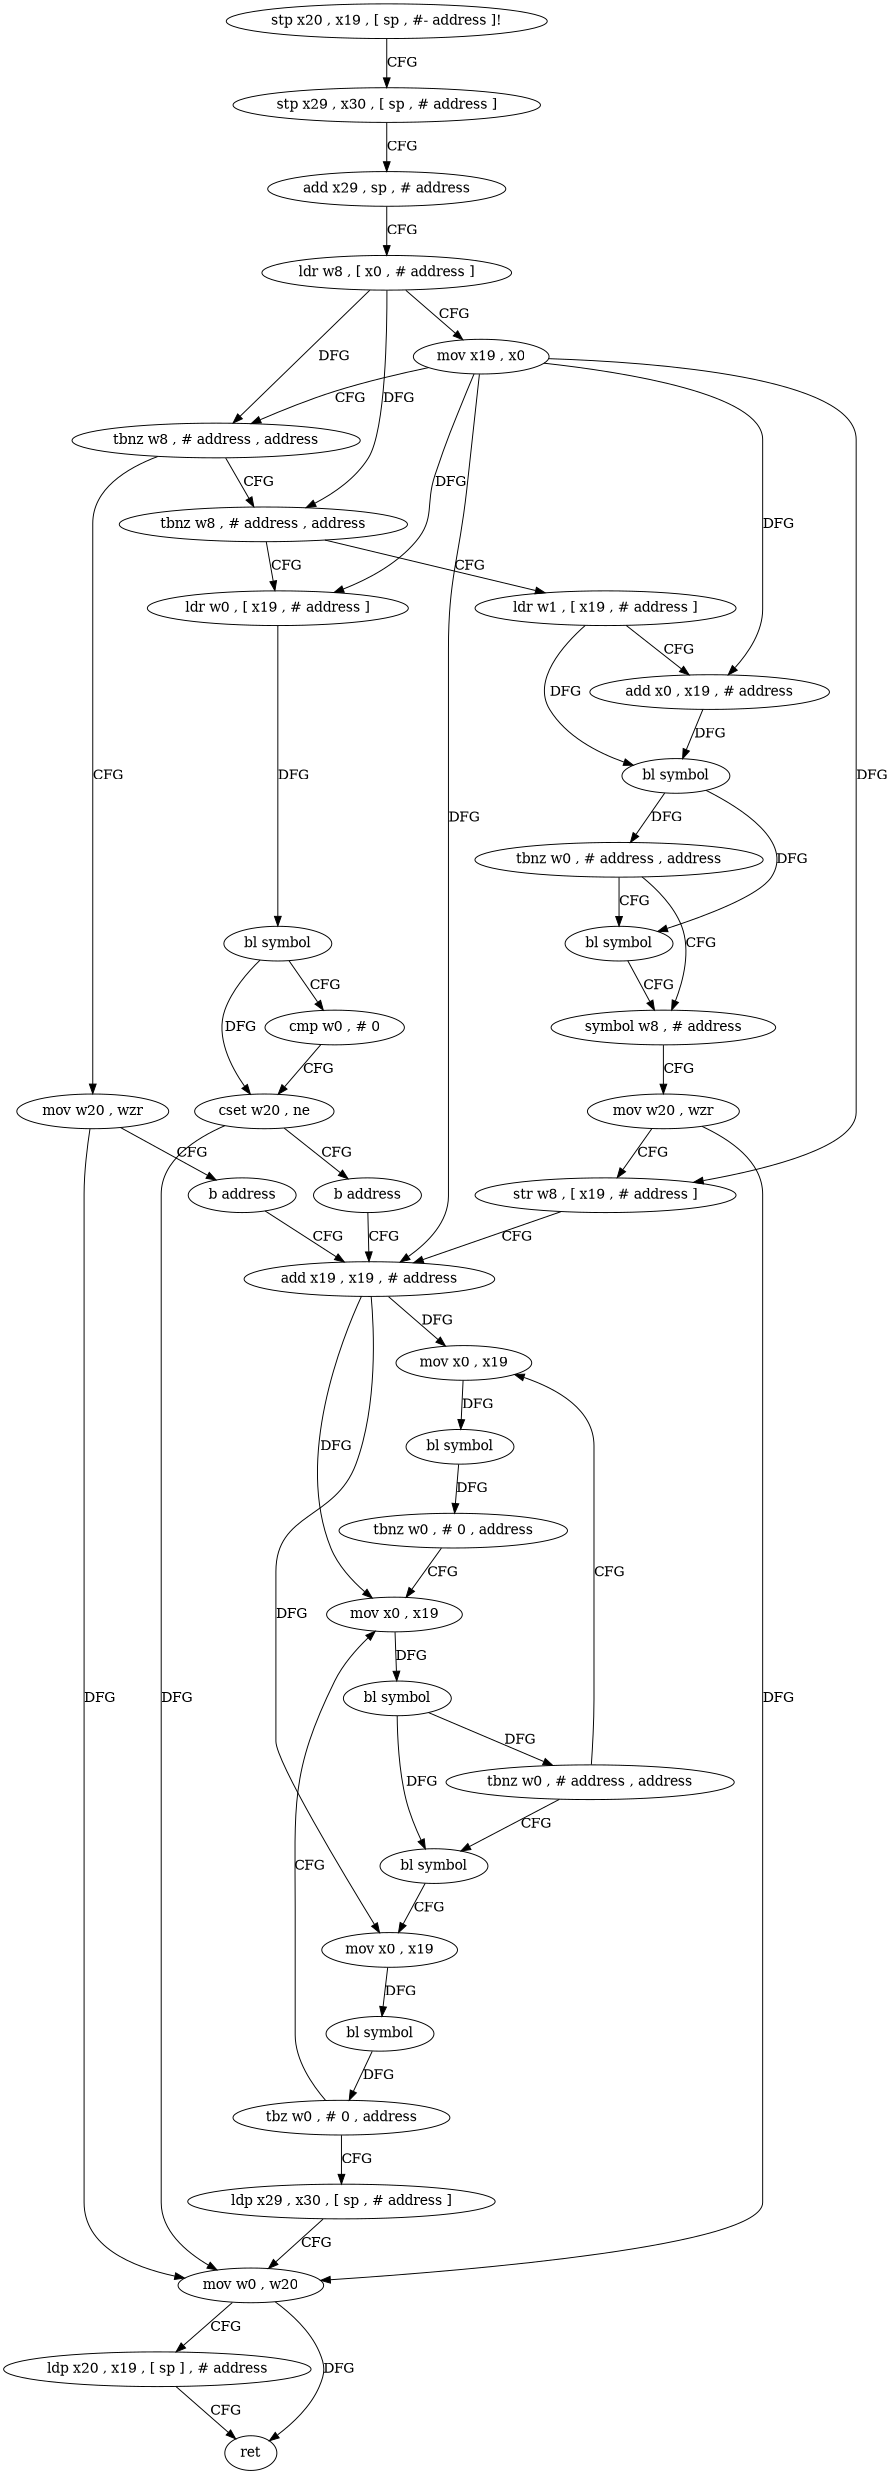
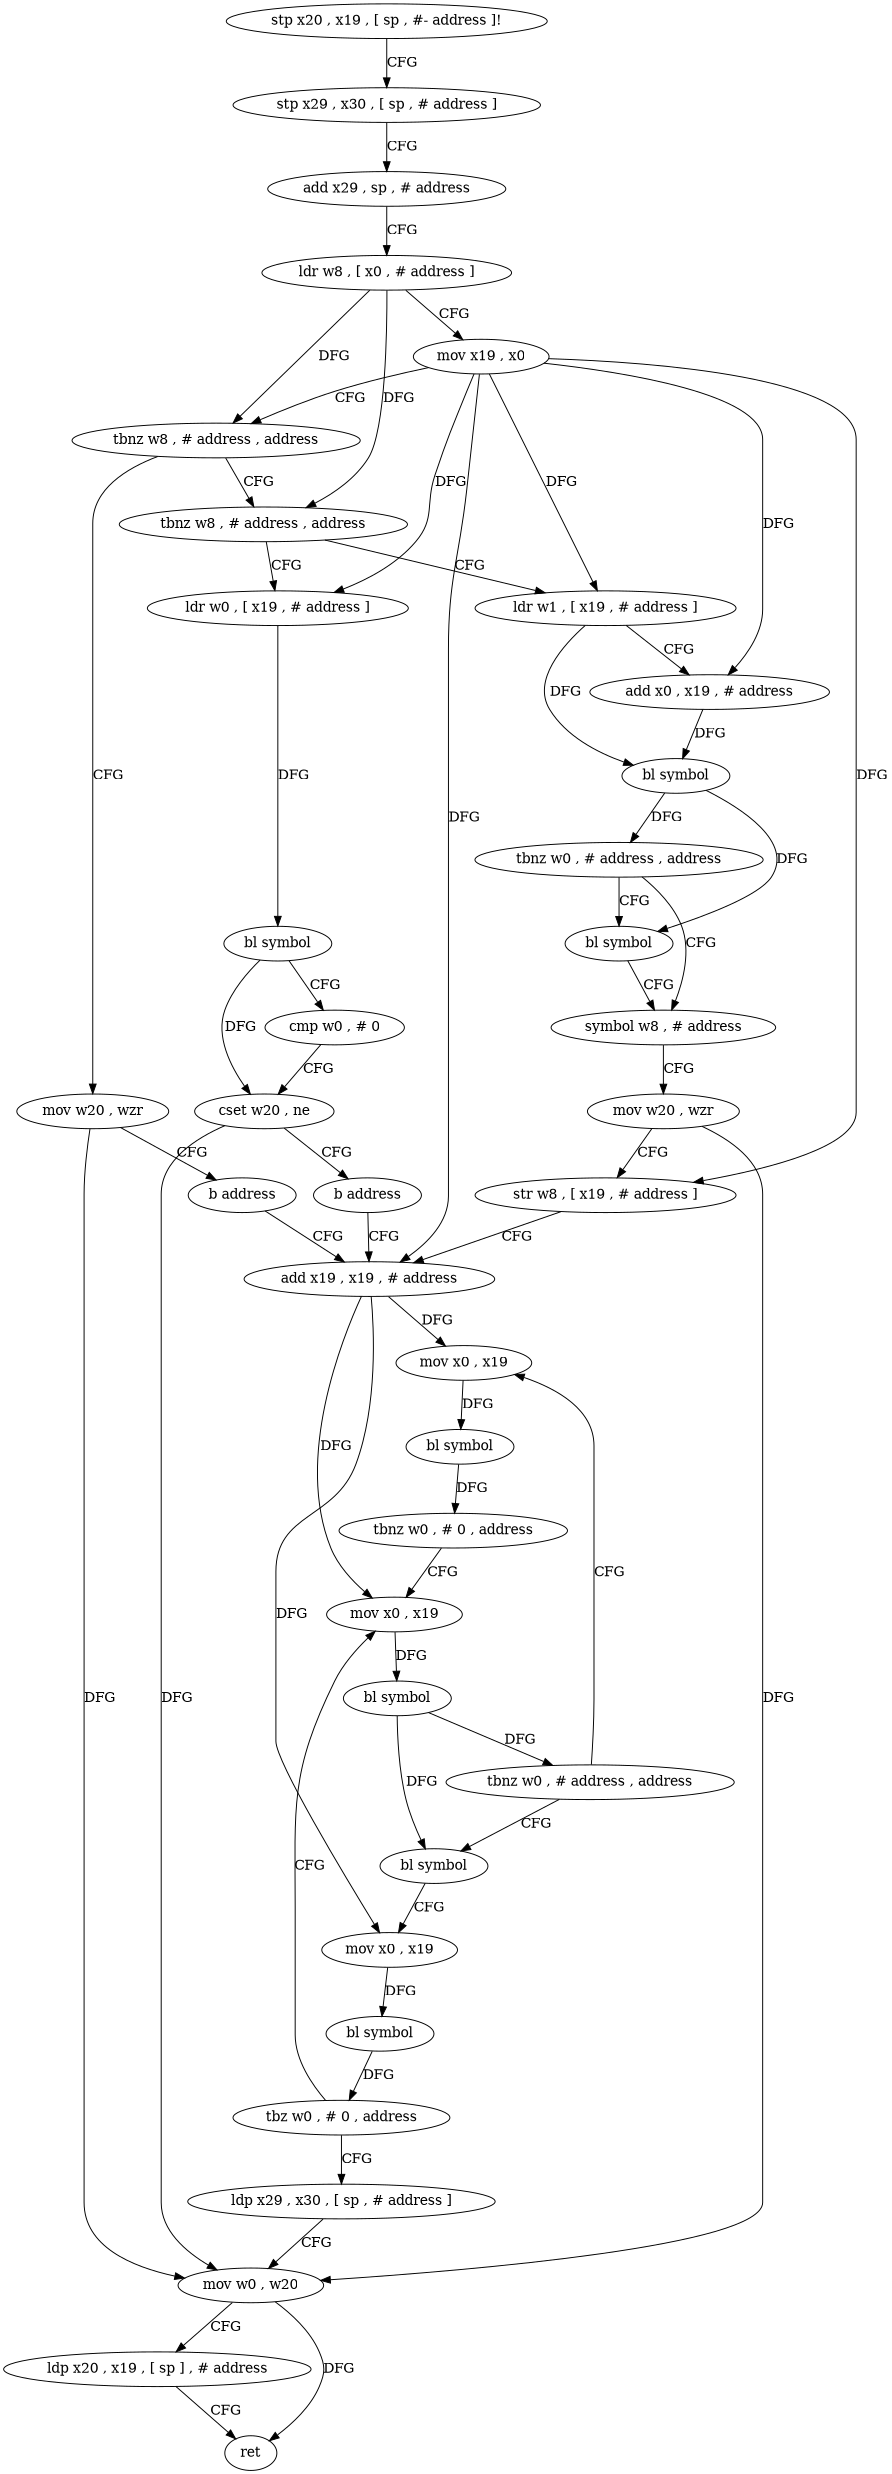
none -> (541, 478)
